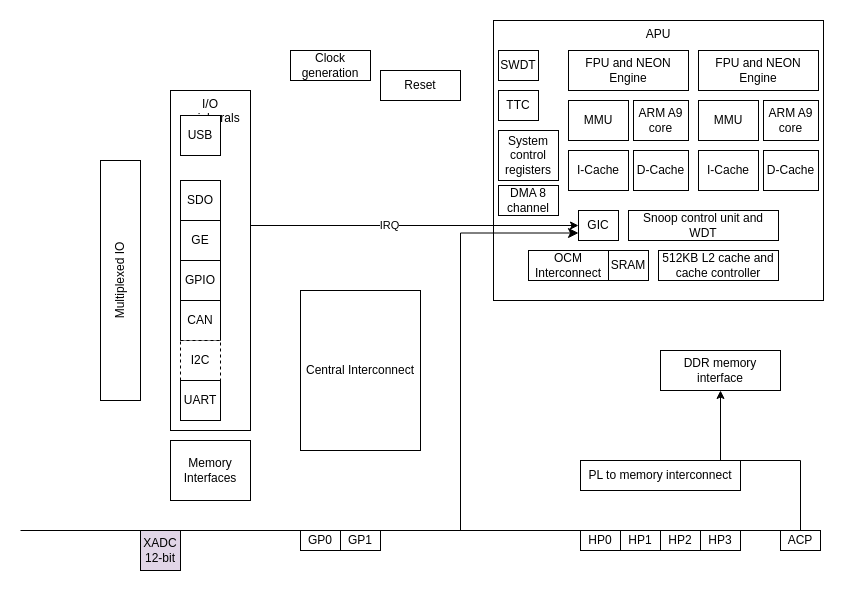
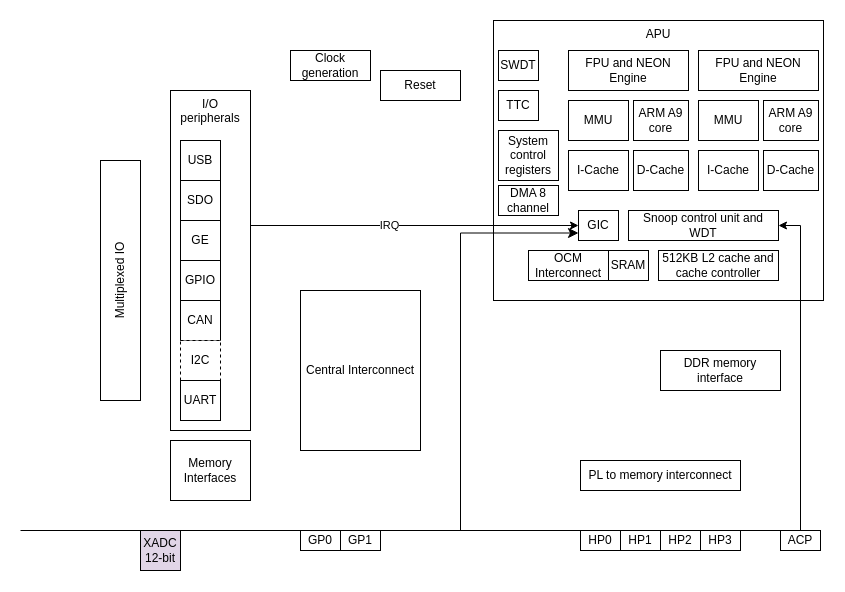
(201, 136) -> (201, 161)
(721, 430) -> (801, 337)
